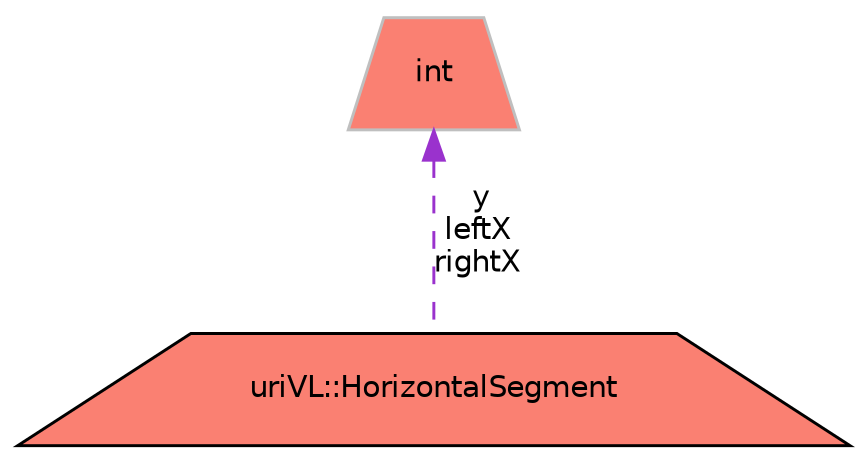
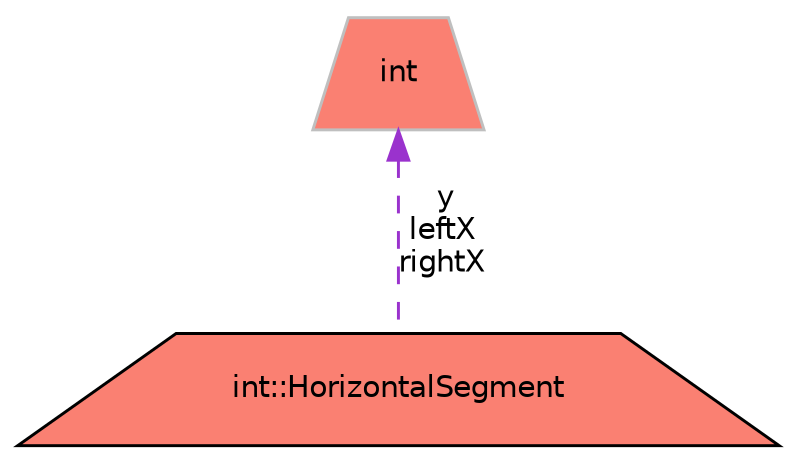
(434, 390) -> (398, 390)
